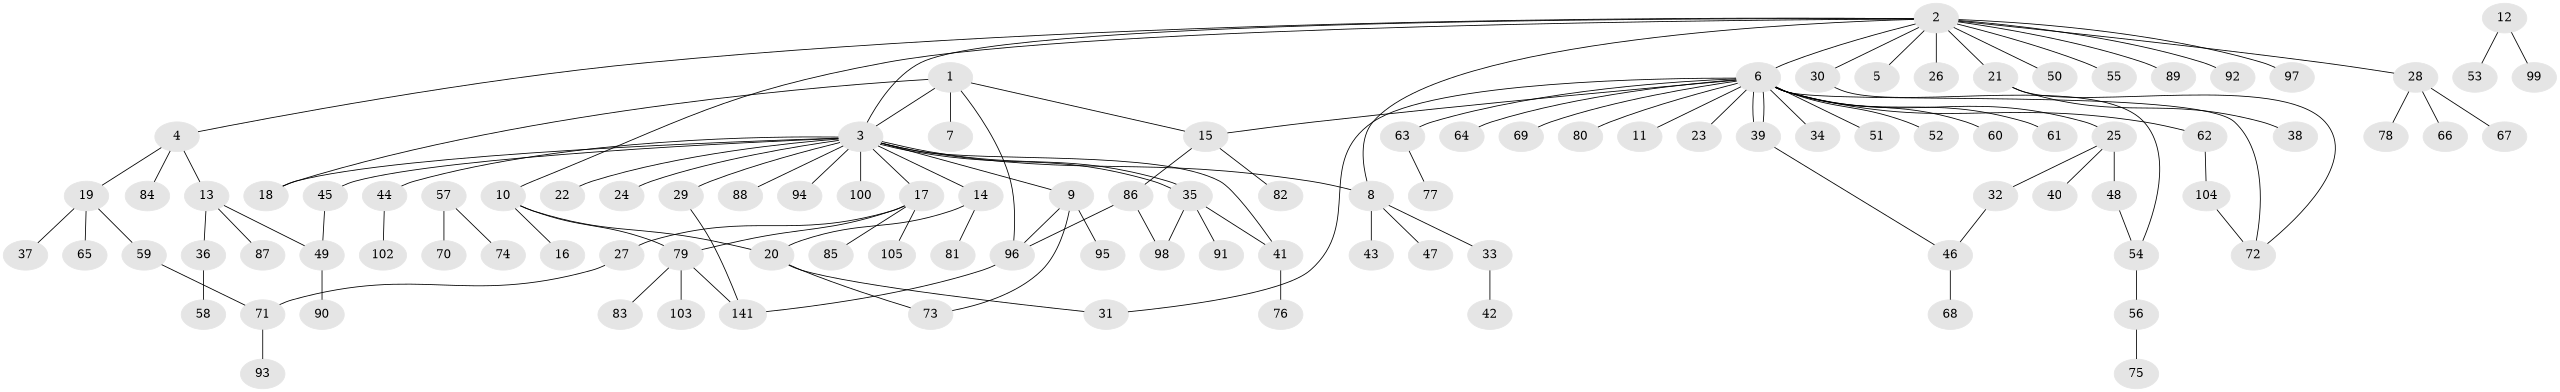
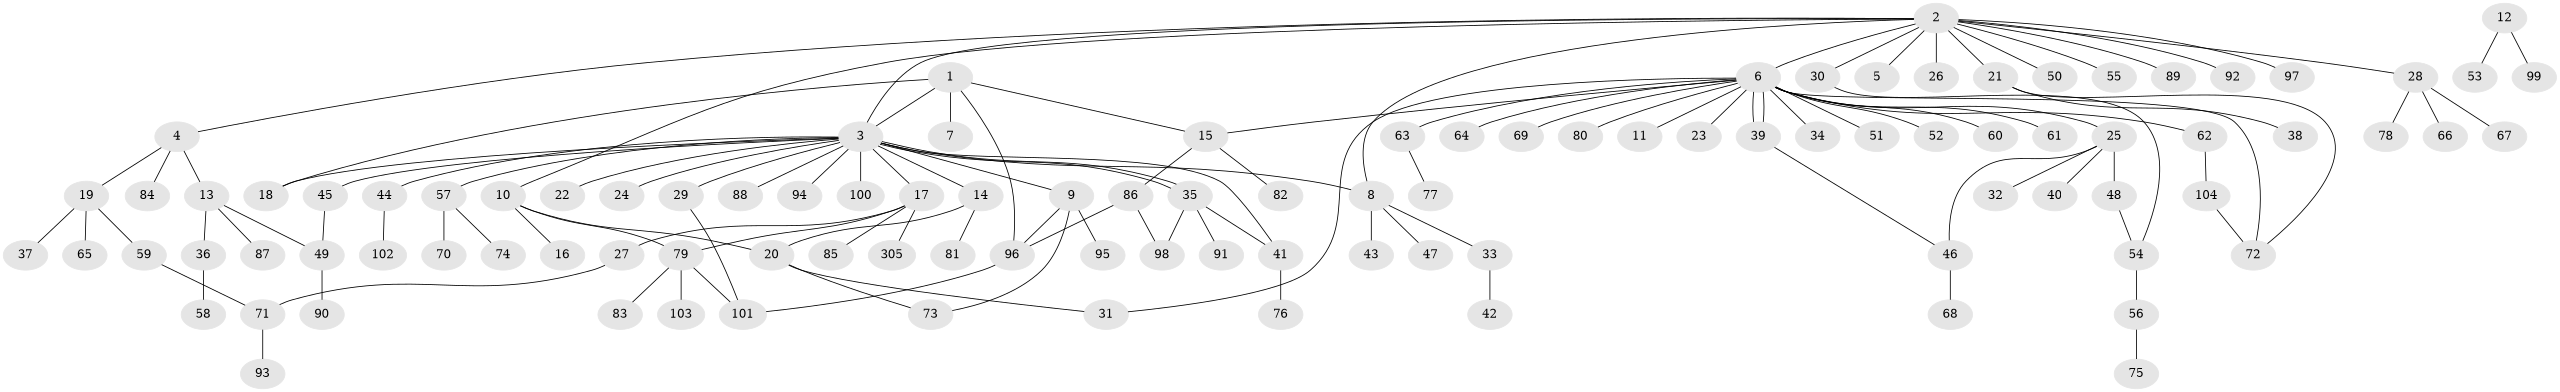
none -> (572, 160)
(1973, 226) -> (1998, 162)
(892, 255) -> (892, 255)
(743, 315) -> (743, 315)
